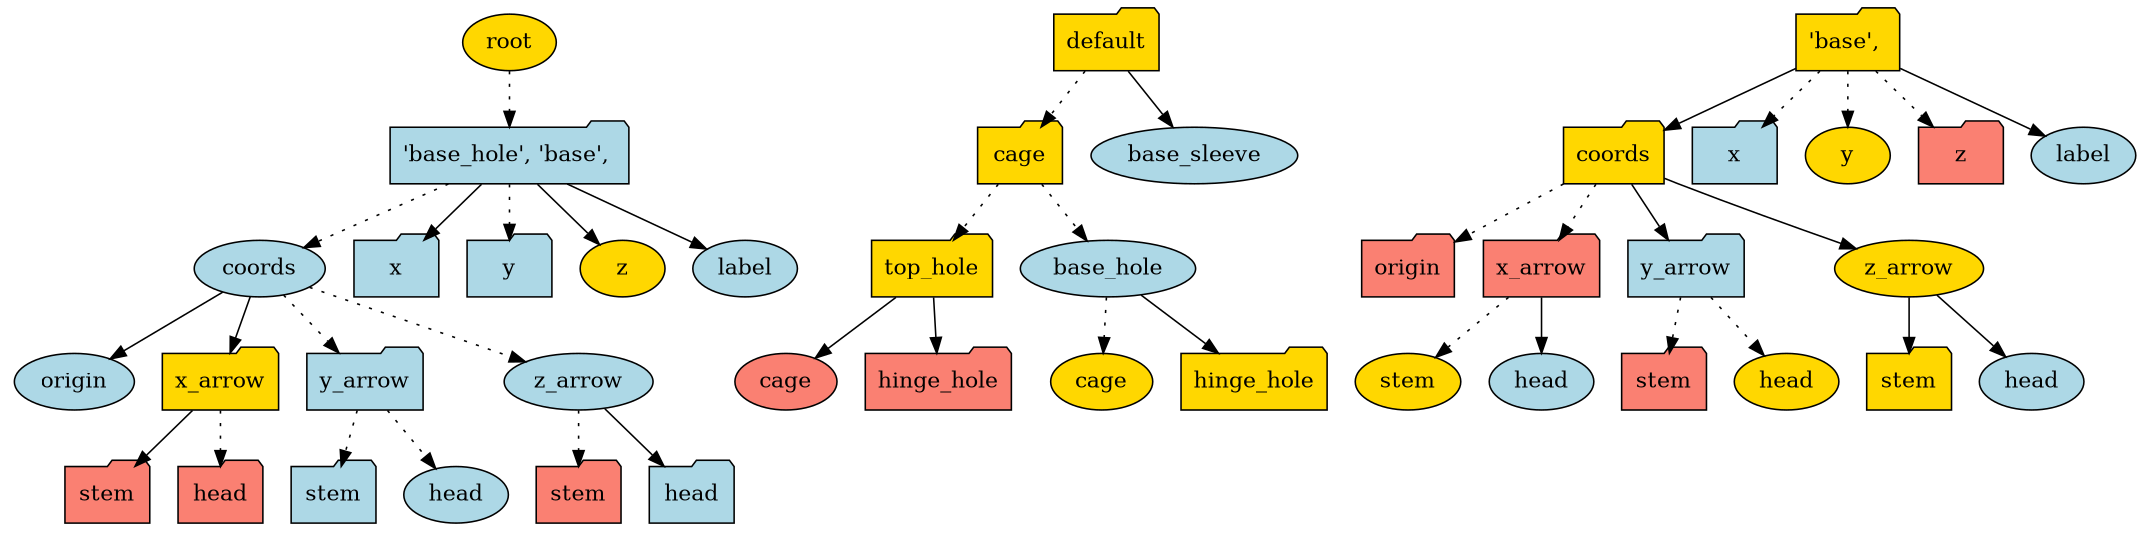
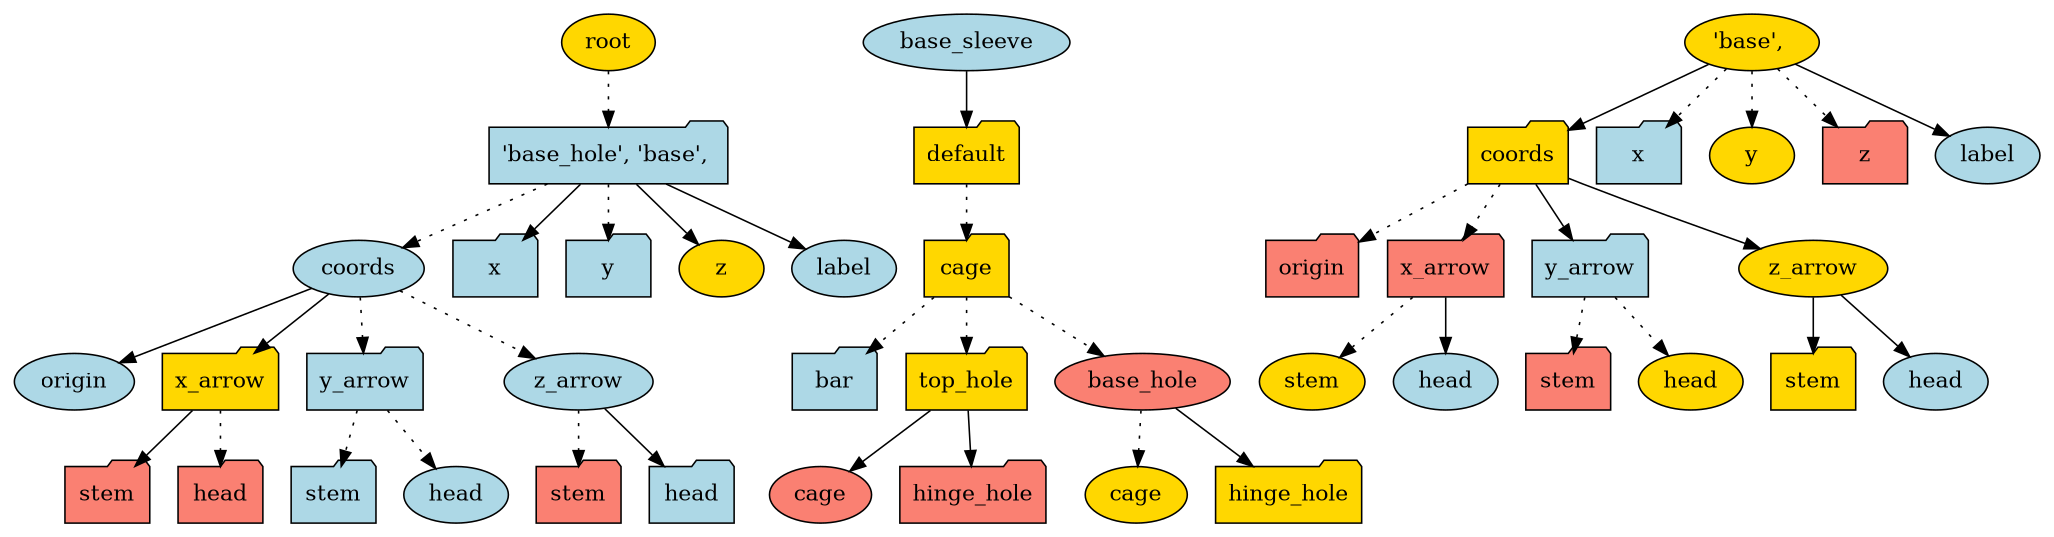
(1848, 42) -> (1752, 42)
(1145, 93) -> (967, 91)
(1108, 269) -> (1143, 382)
none -> (835, 382)
